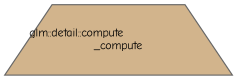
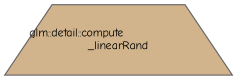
(119, 40) -> (119, 40)
